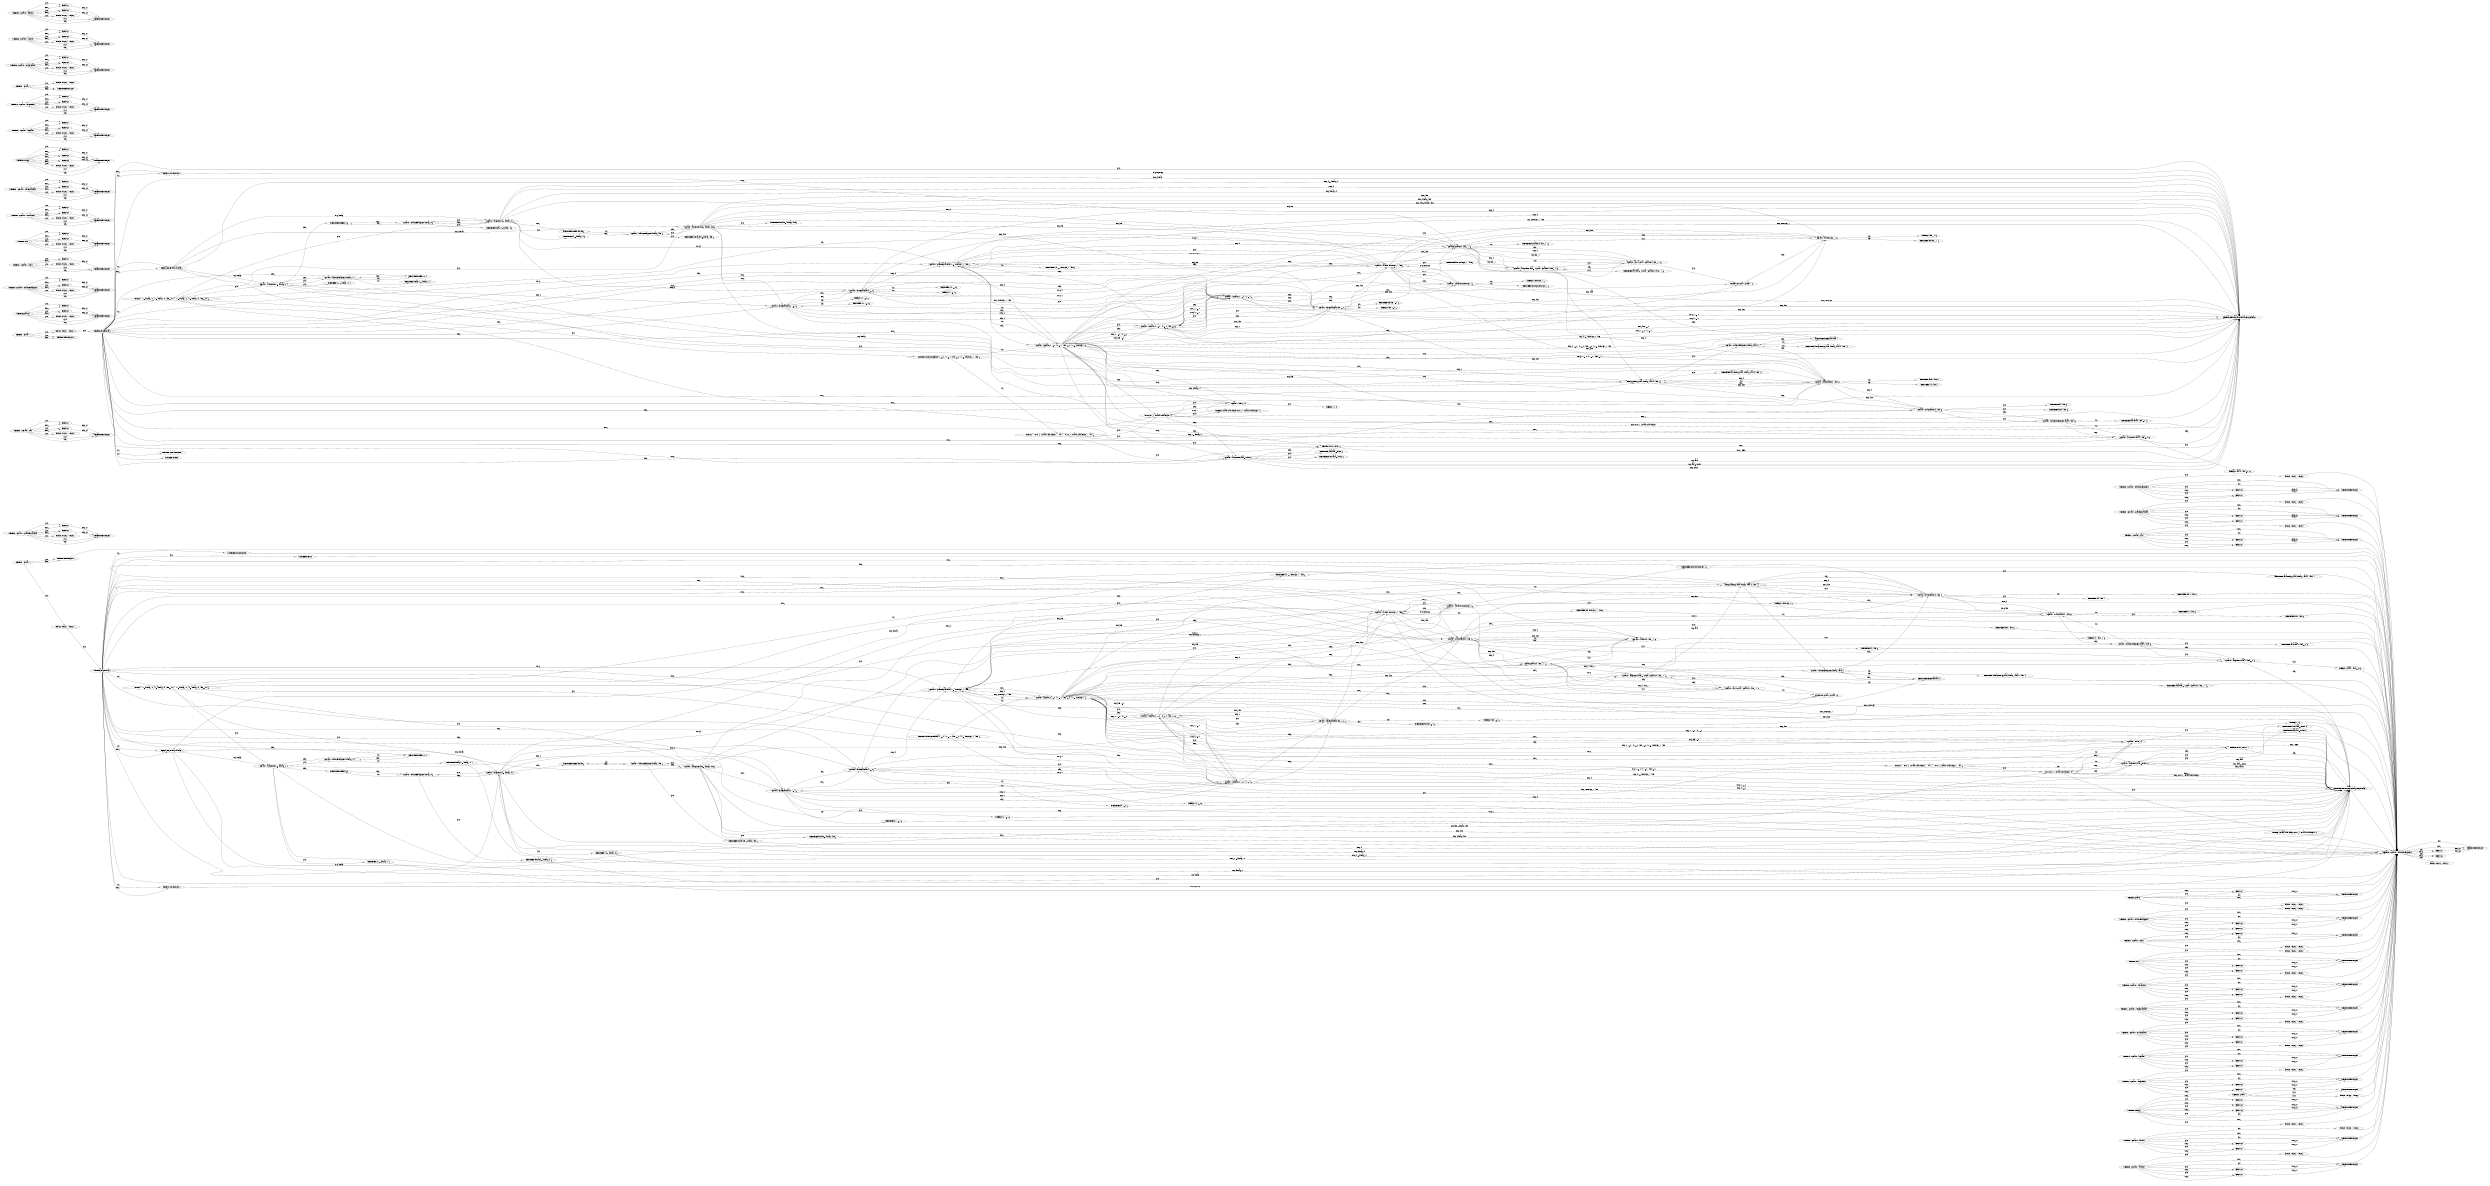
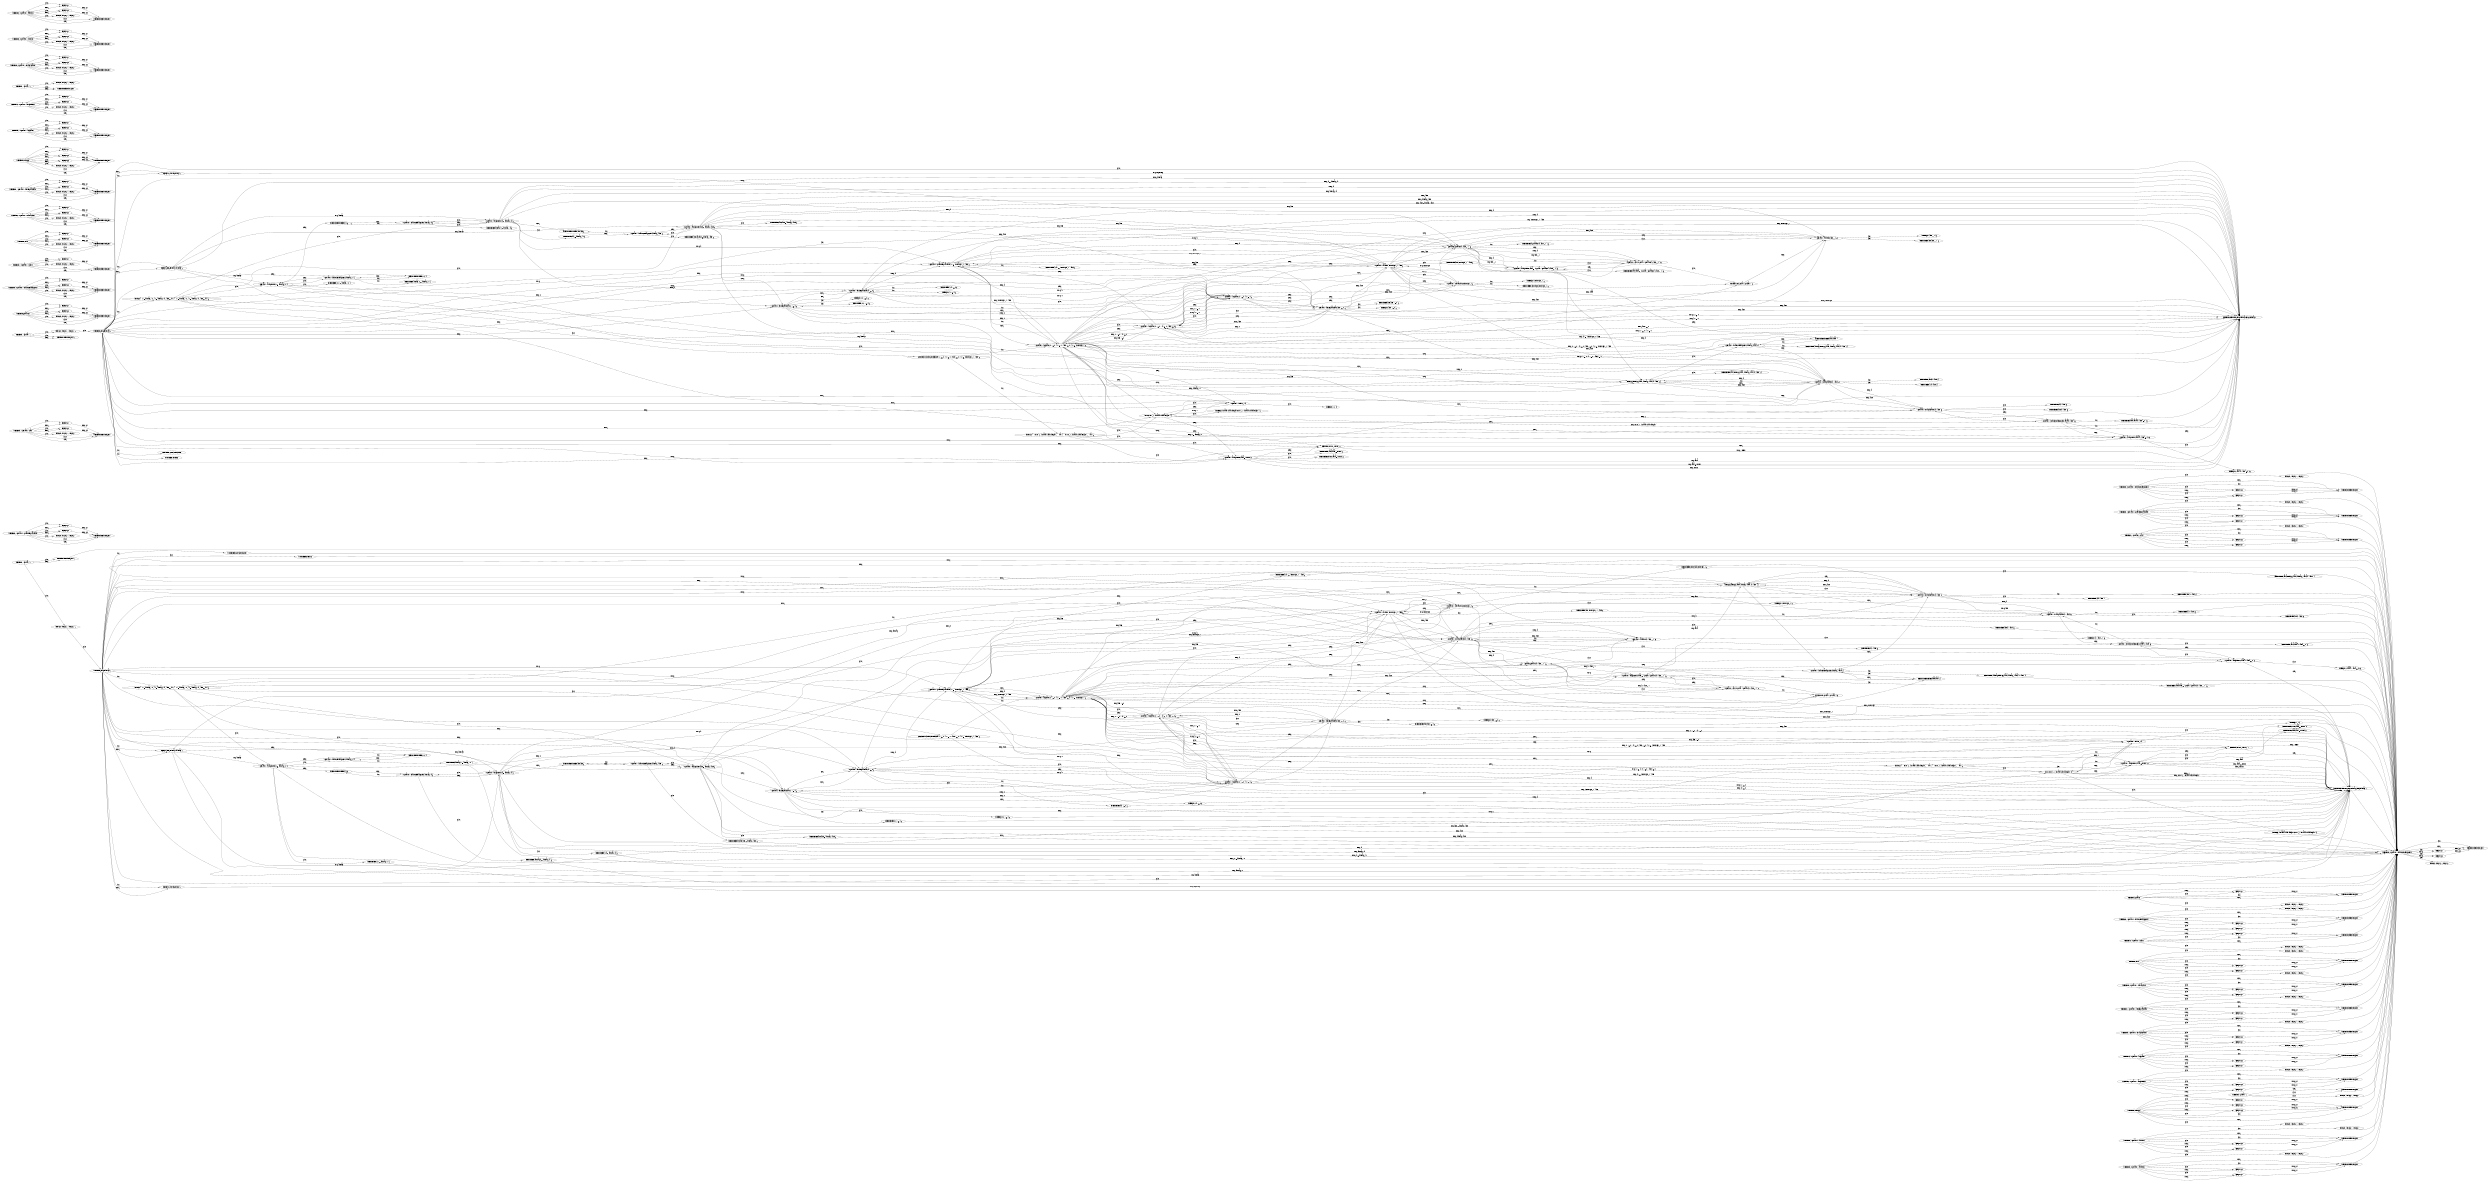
(1588, 657) -> none
